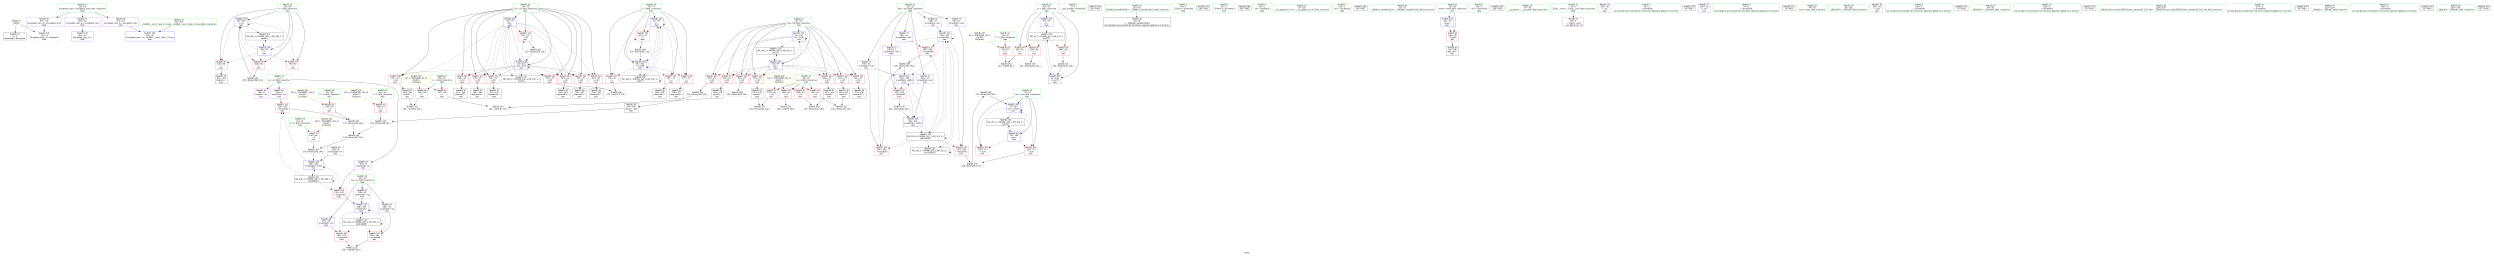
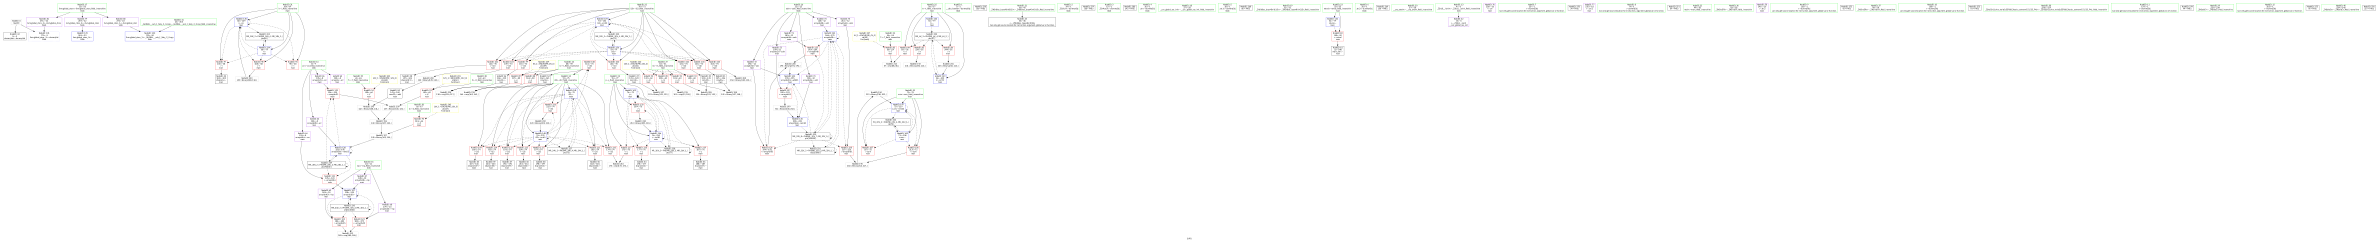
(443, 23) -> (579, 72)
(686, 36) -> none
none -> (309, 93)
